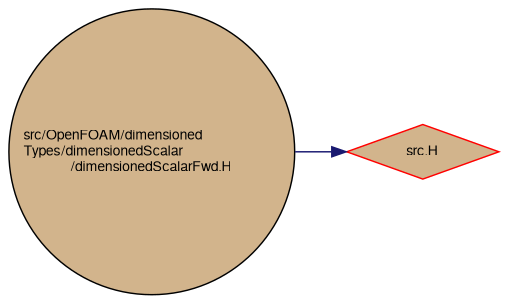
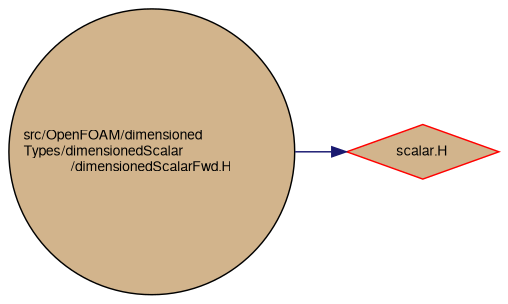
(423, 152) -> (423, 152)
